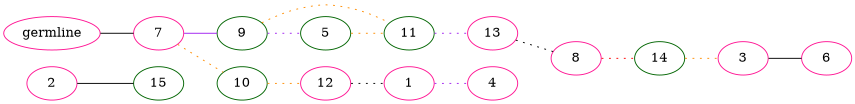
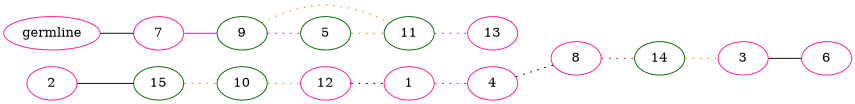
(535, 46) -> (535, 71)
(200, 58) -> (201, 83)
